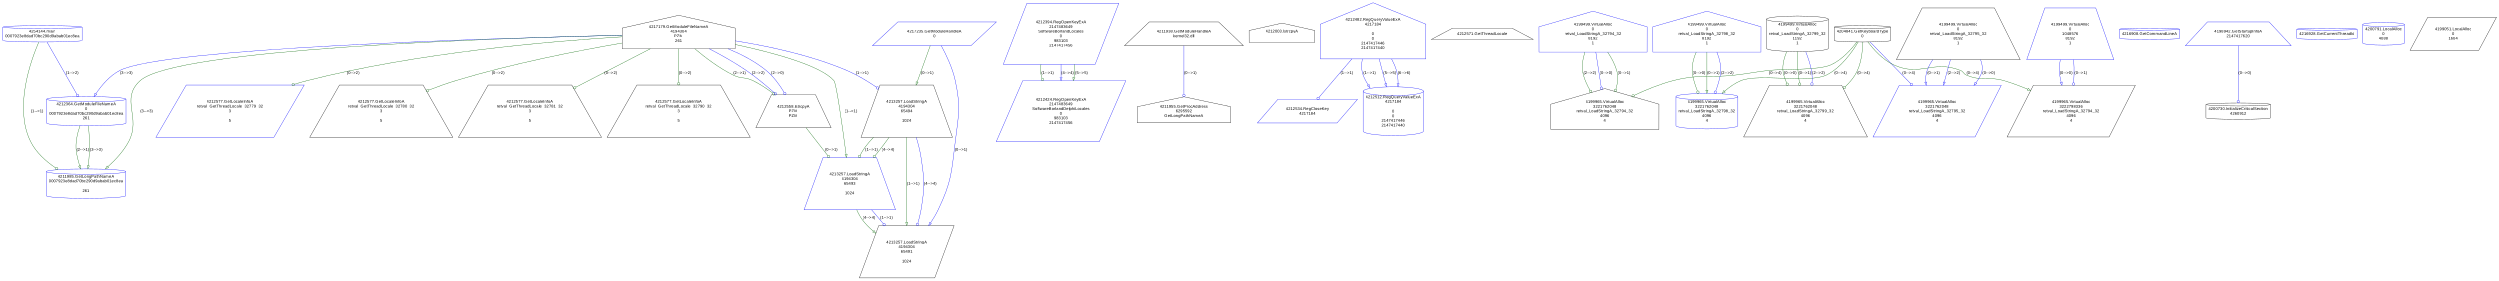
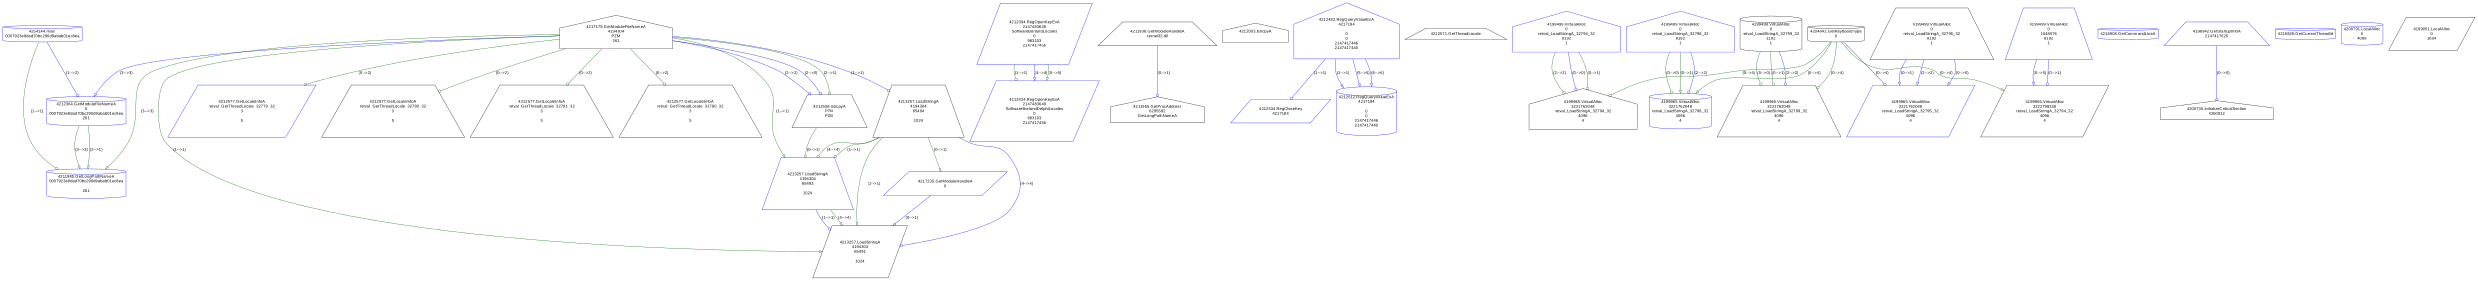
(924, 64) -> (934, 153)
(2238, 111) -> (2217, 111)
none -> (257, 191)
